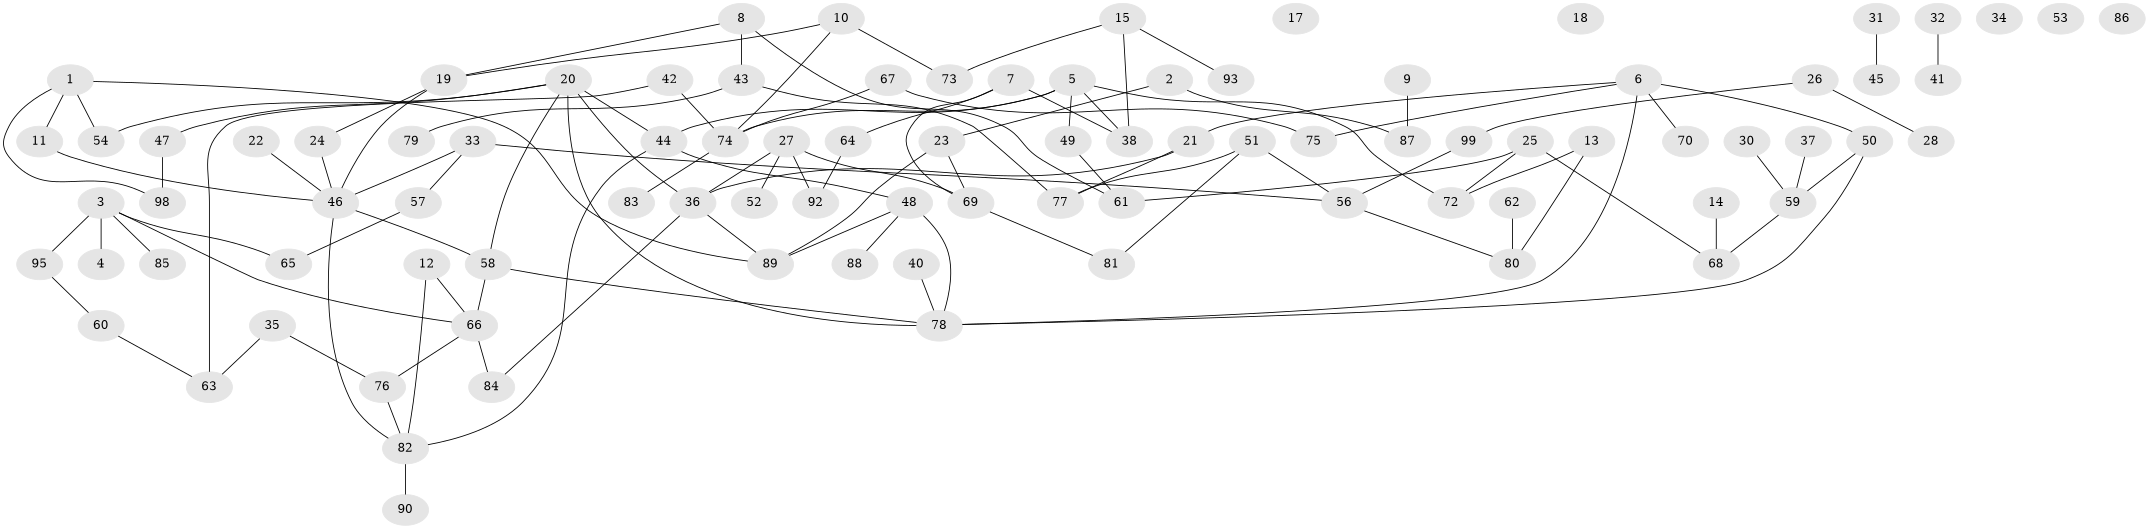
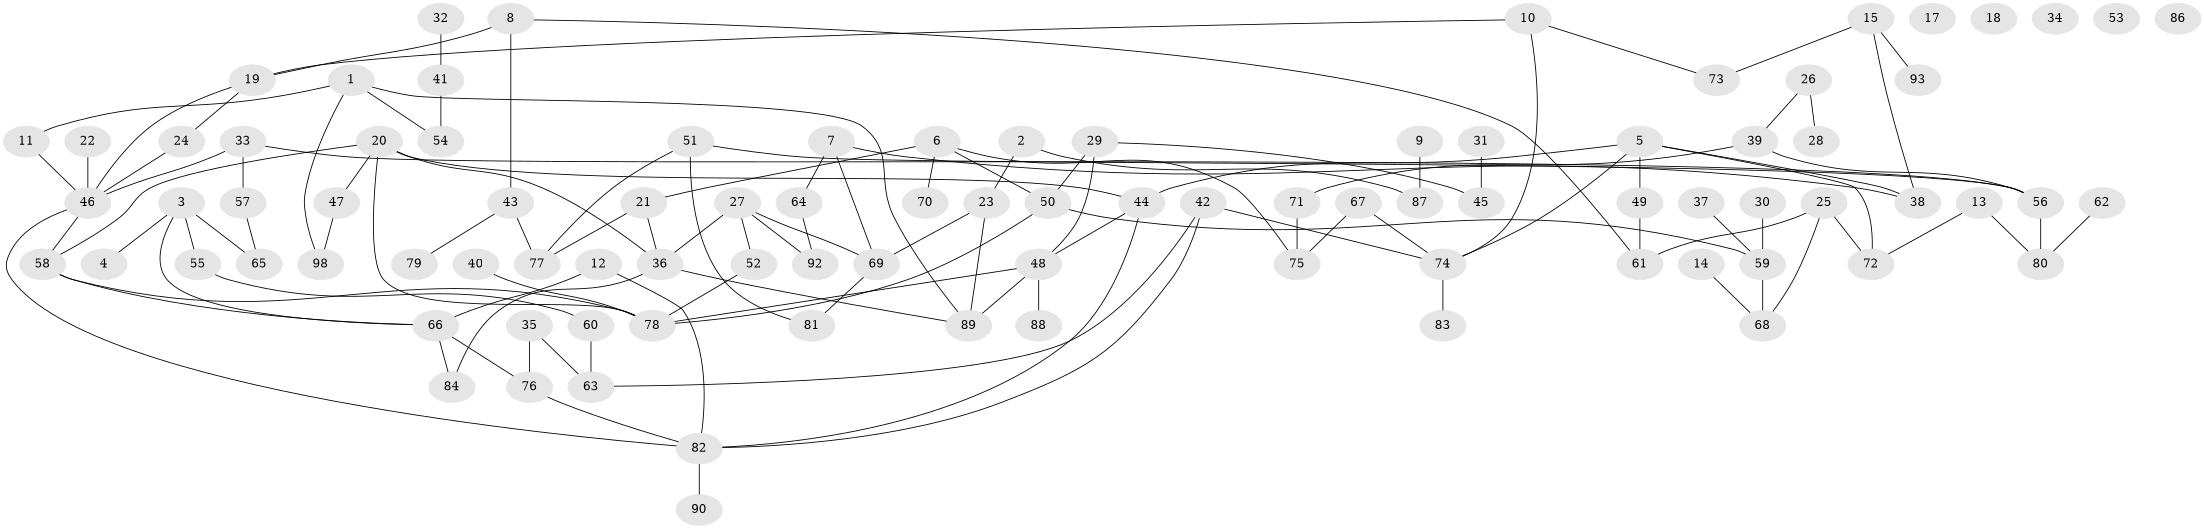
(288, 103) -> (441, 111)
none -> (1095, 142)
(1469, 142) -> (1755, 142)
none -> (1297, 203)
(40, 264) -> (198, 264)
(163, 264) -> none
(1360, 307) -> (703, 295)
none -> (1000, 403)
